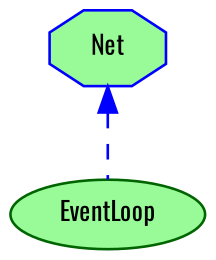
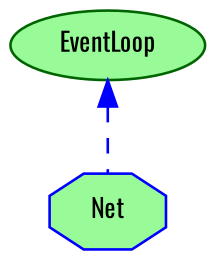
(108, 146) -> (108, 140)
